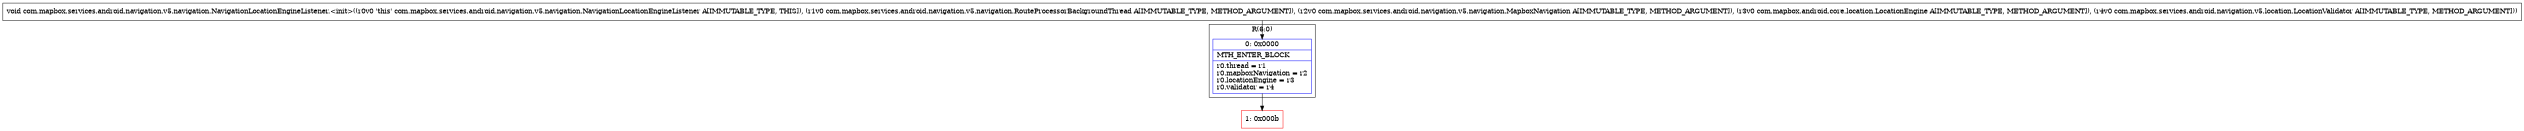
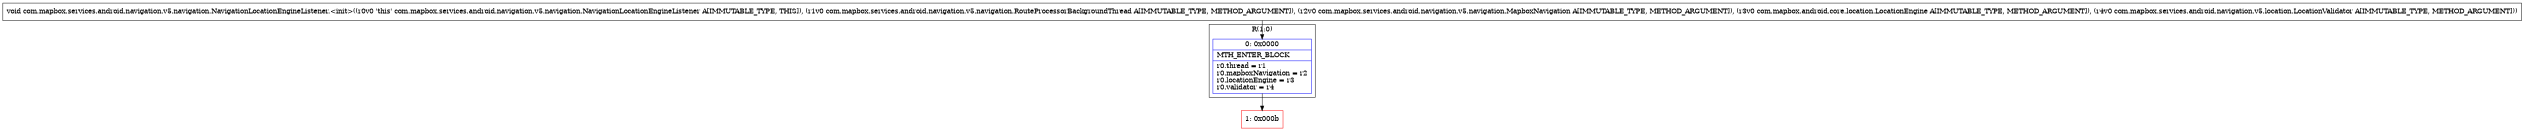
(1262, 30) -> (1262, 30)
